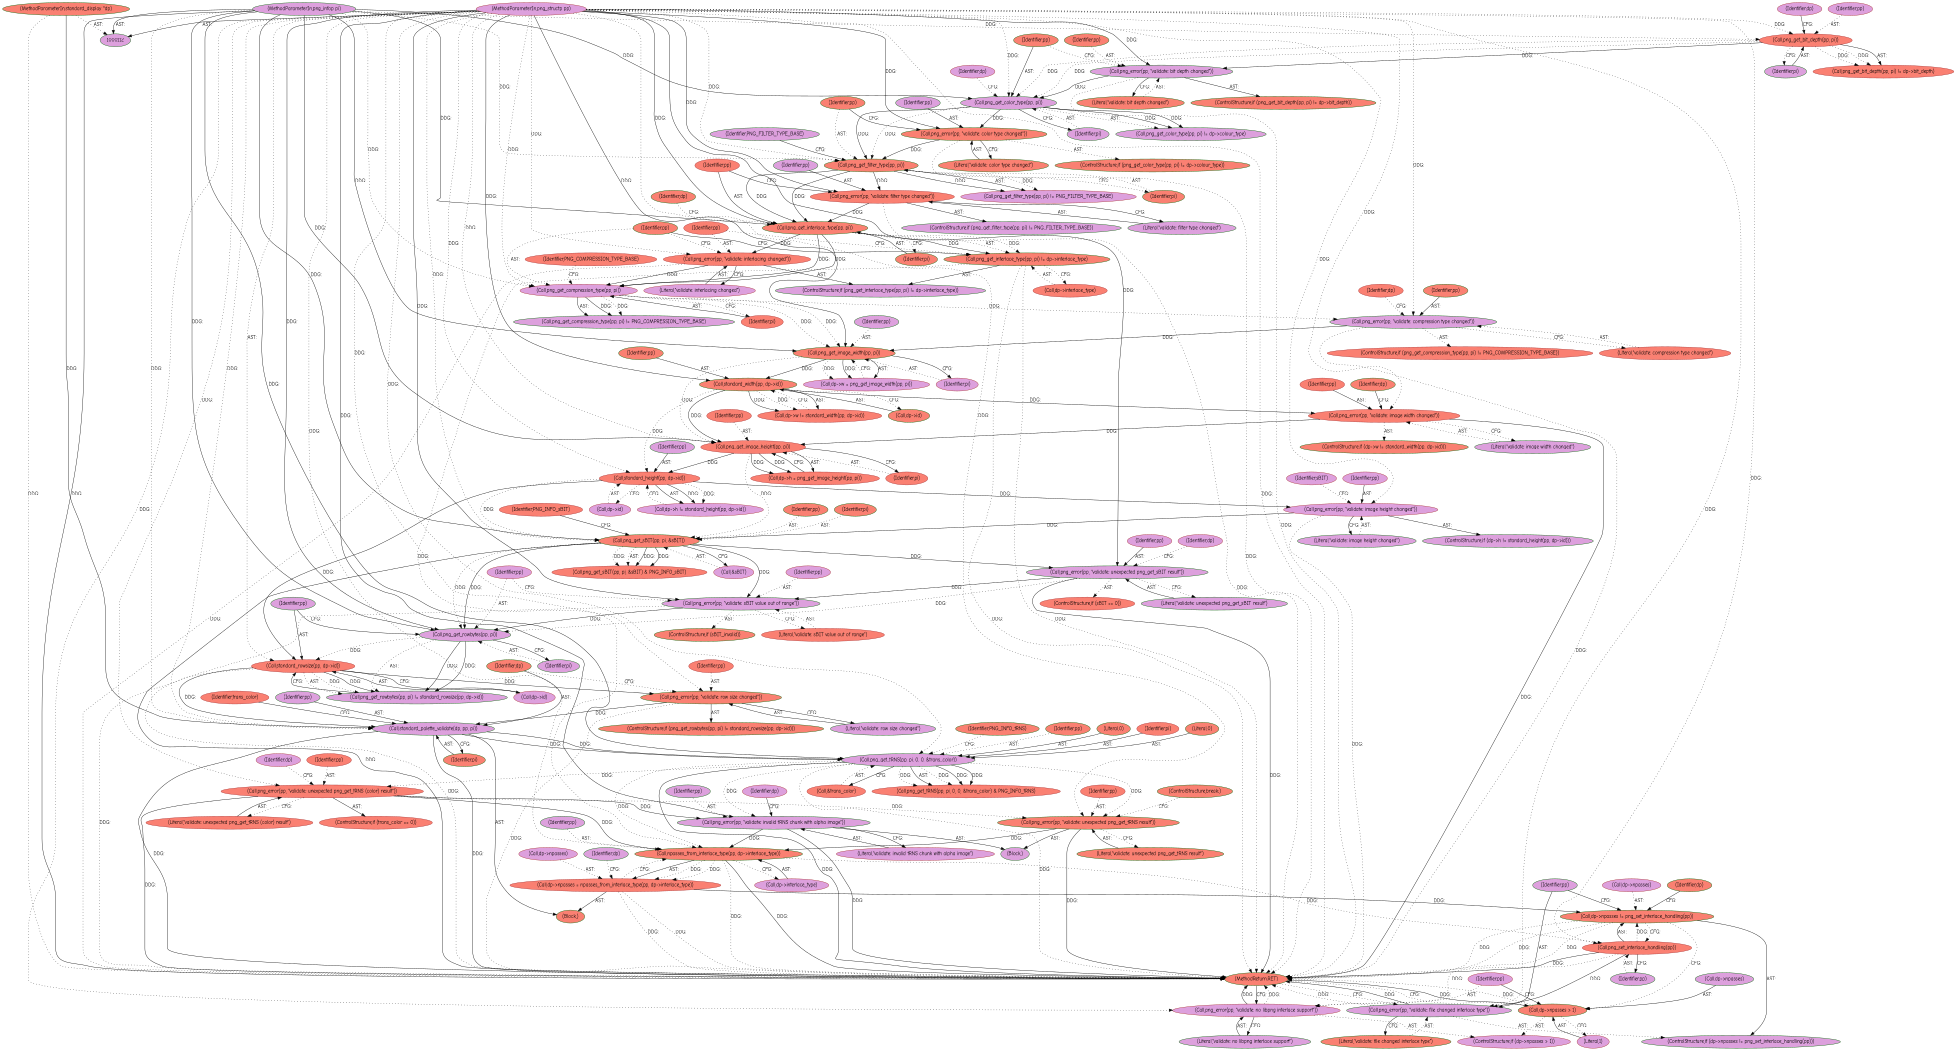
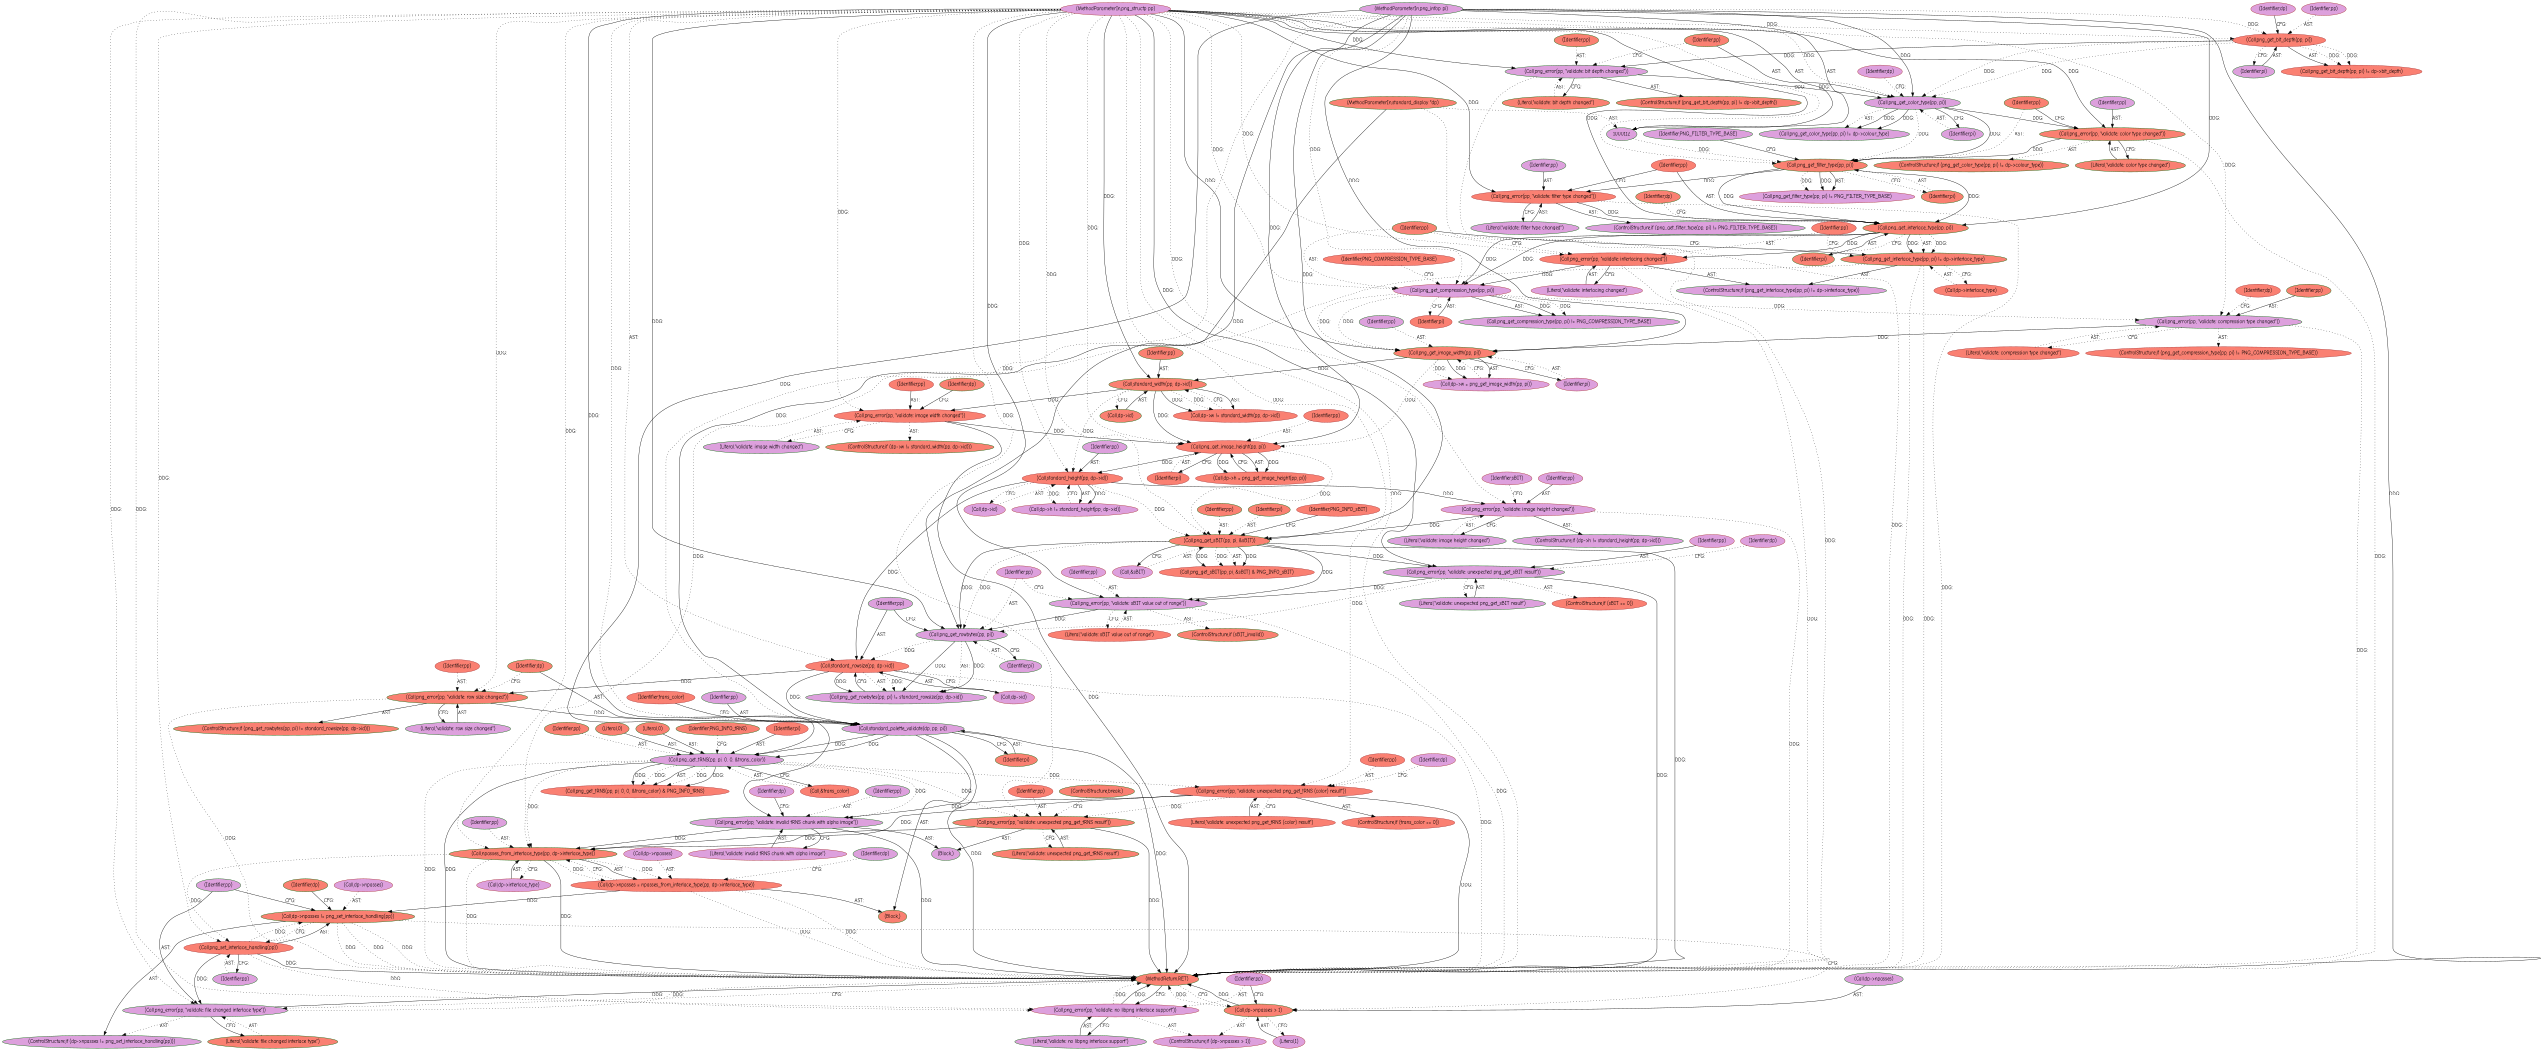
(536, 155) -> (1705, 153)
(432, 535) -> none
